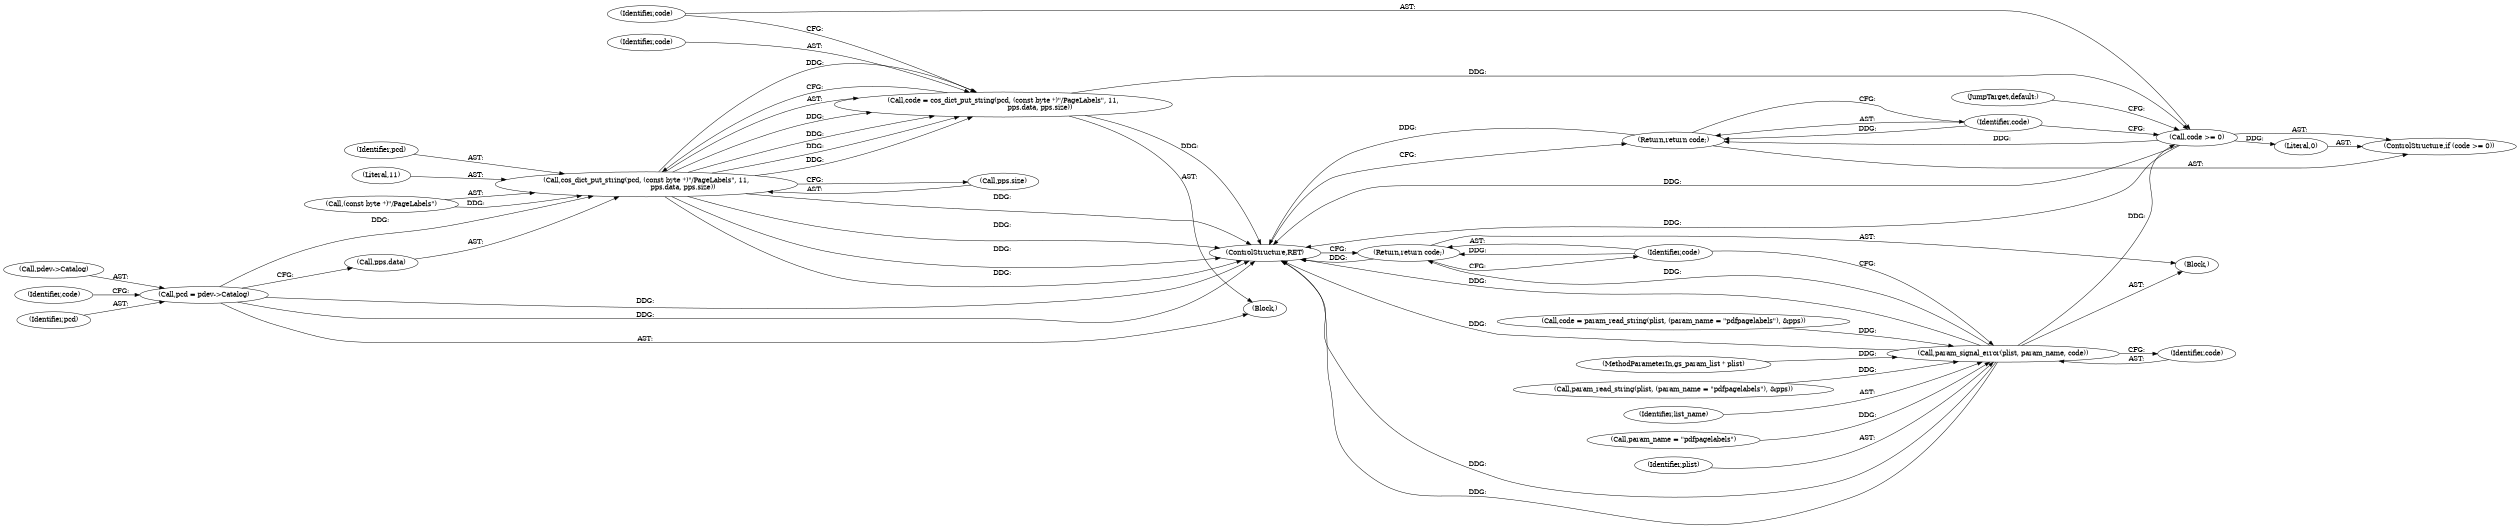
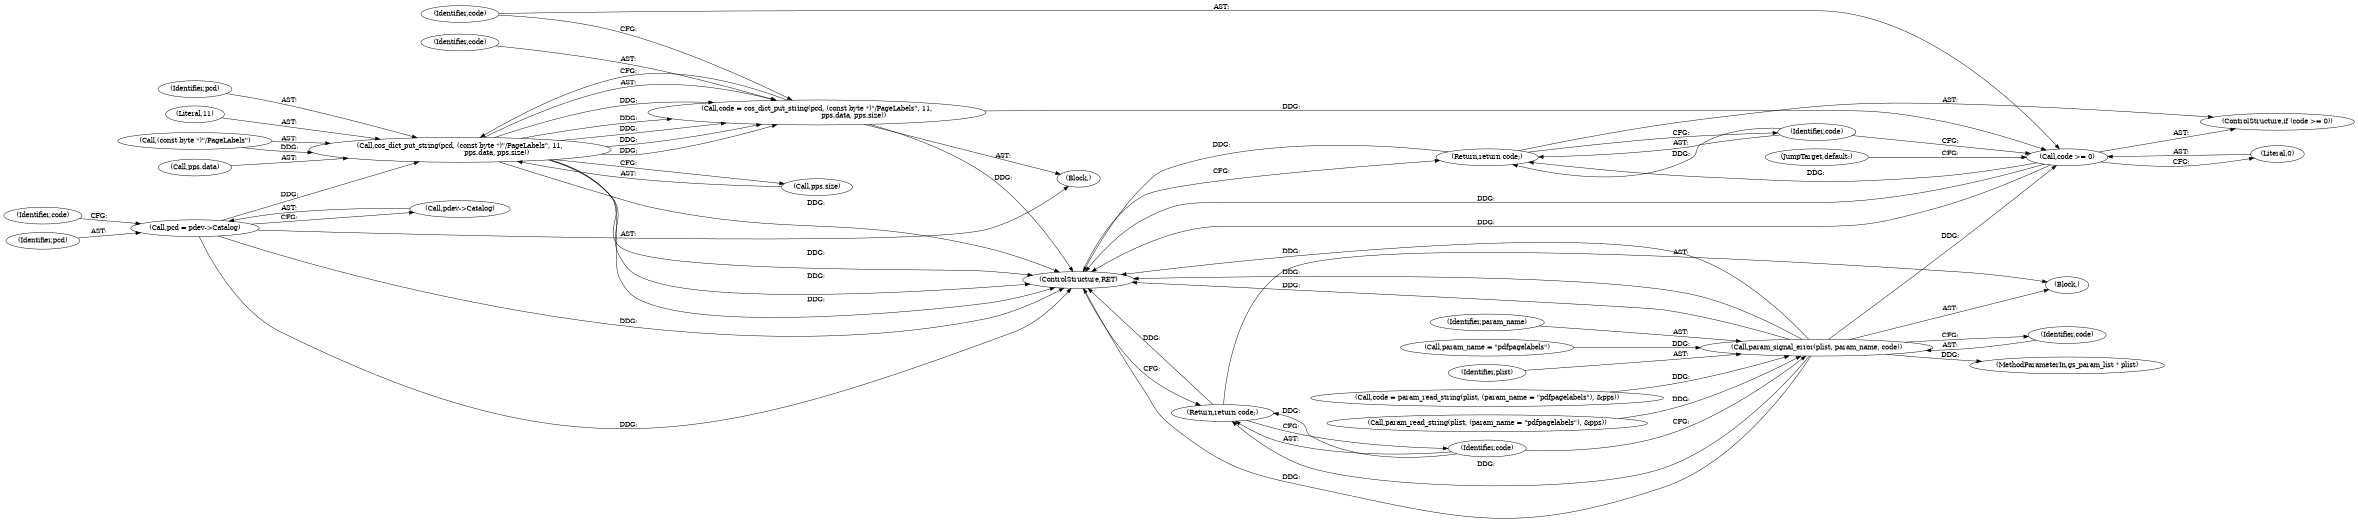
(2256, 139) -> (2182, 162)
(2343, 147) -> (2182, 155)
(295, 278) -> (330, 218)
(1829, 359) -> (1932, 358)
(1674, 415) -> (1487, 322)
